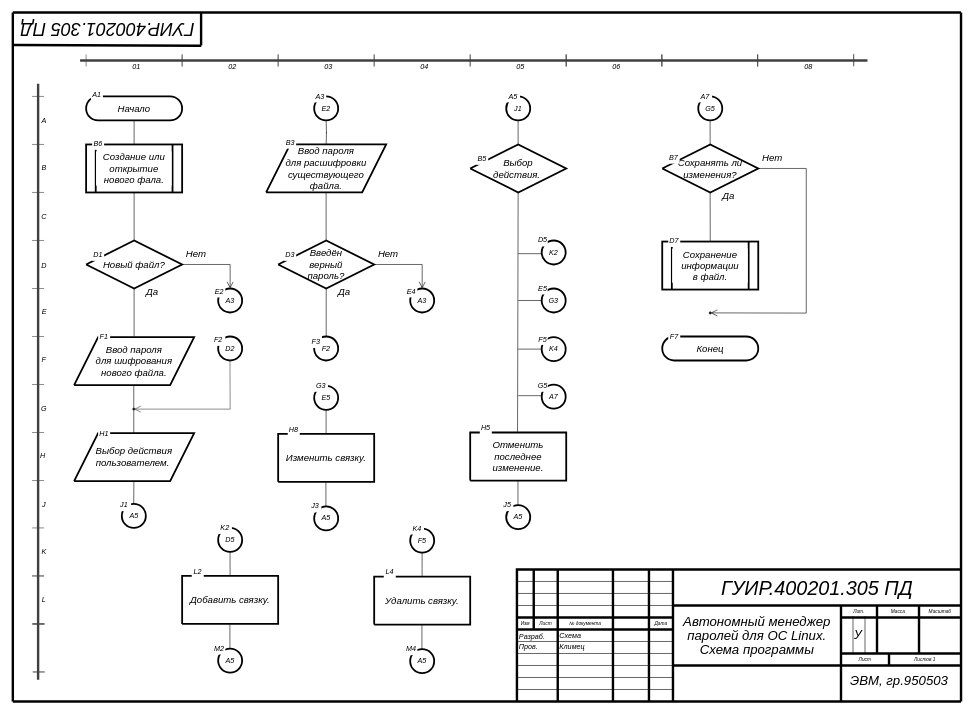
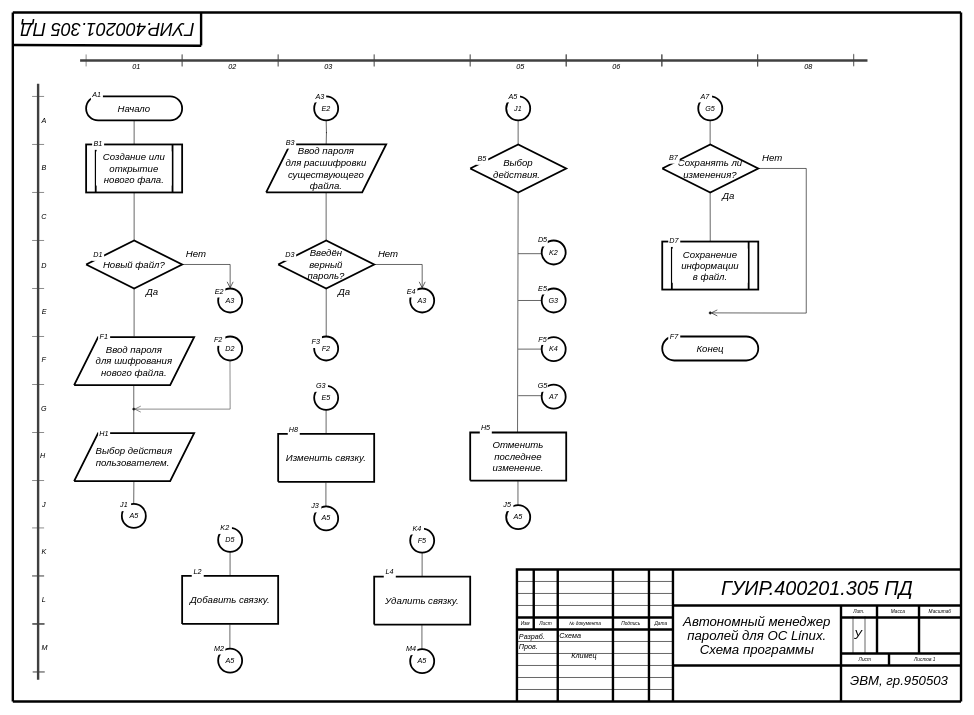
(425, 66) -> none
(98, 144) -> (98, 144)
none -> (631, 623)
(586, 647) -> (598, 656)
none -> (45, 648)
